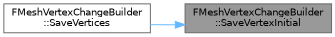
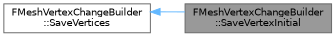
(163, 25) -> (173, 12)
